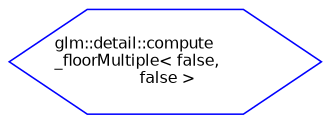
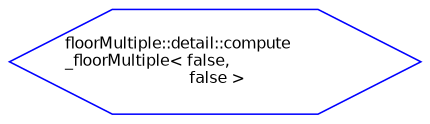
(165, 62) -> (215, 62)
